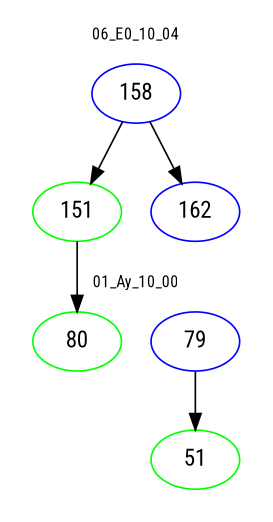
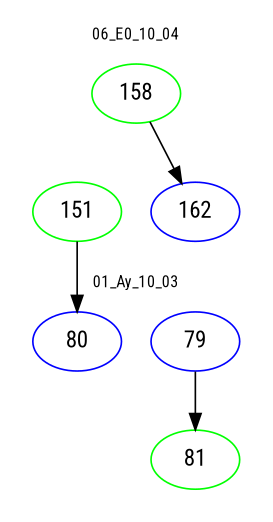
(136, 94) -> (136, 94)
(110, 145) -> none
(136, 283) -> (136, 283)
(77, 341) -> (77, 341)
(195, 460) -> (195, 460)
